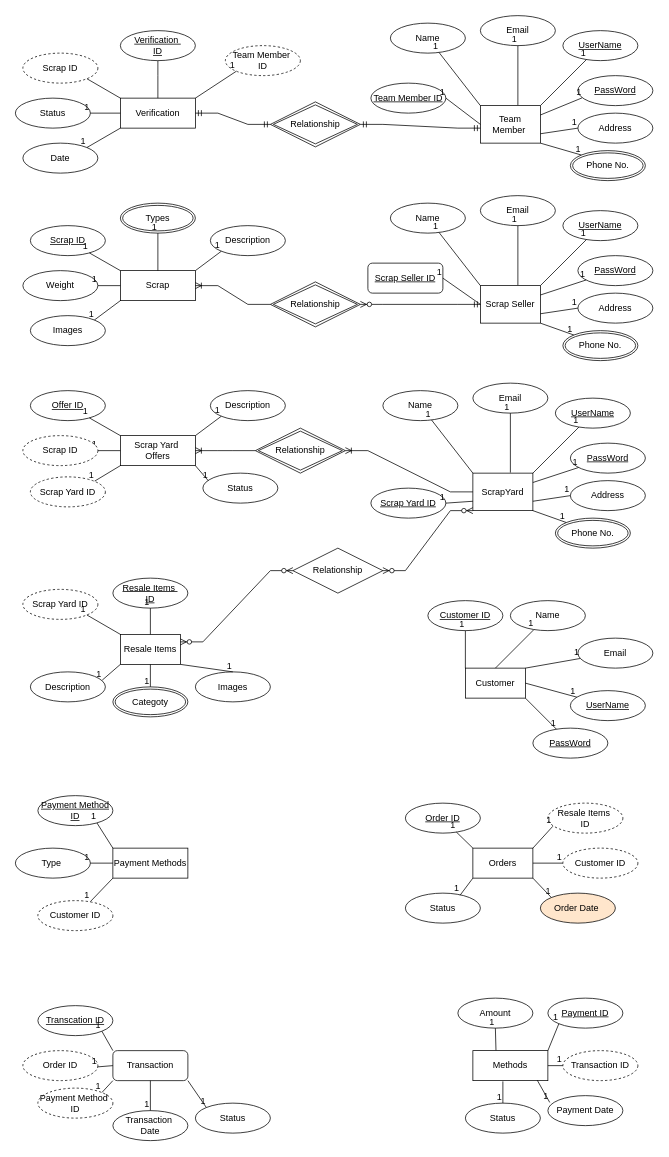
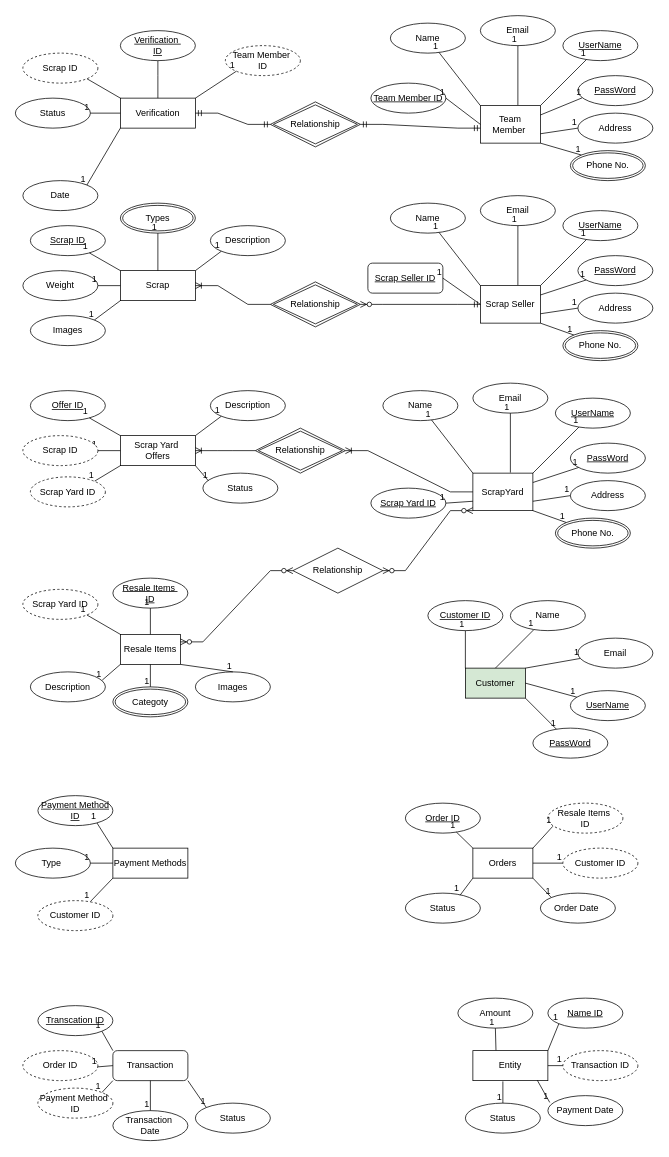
(60, 158) -> (60, 195)
(495, 683) -> (495, 683)
(578, 908) -> (578, 908)
(585, 1013) -> (585, 1013)
(510, 1065) -> (510, 1065)
